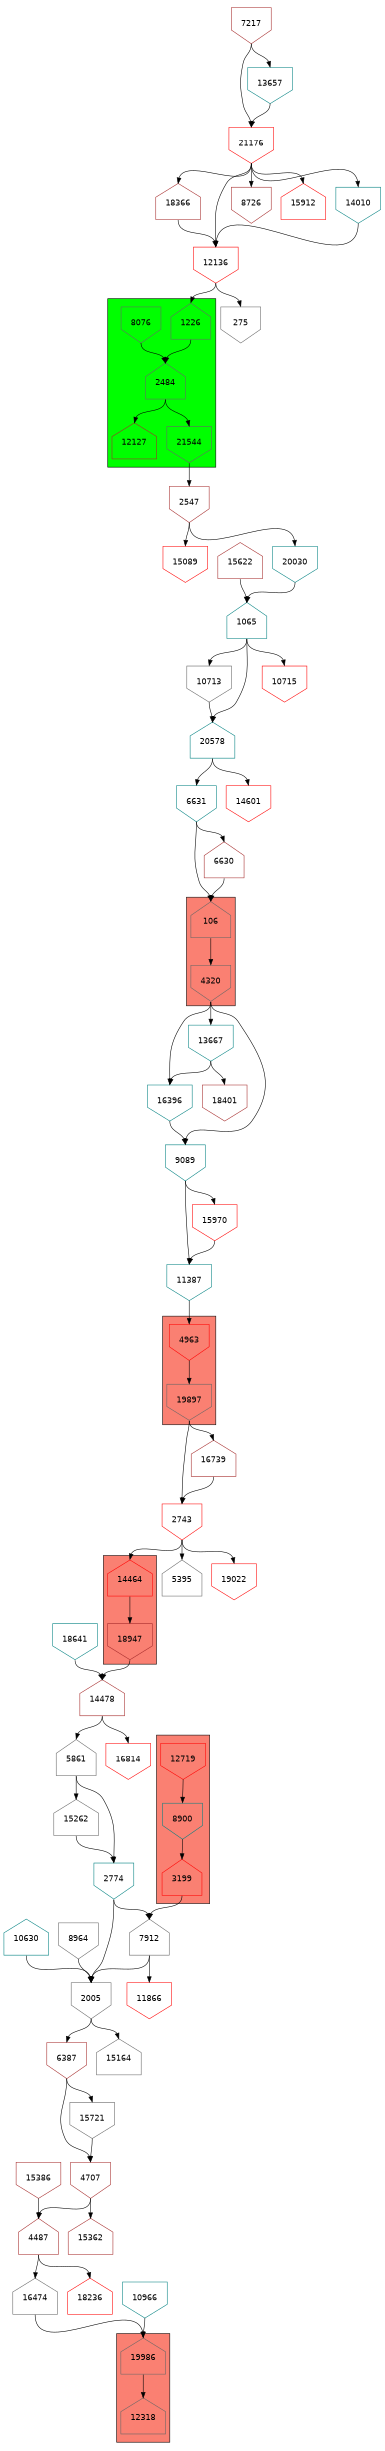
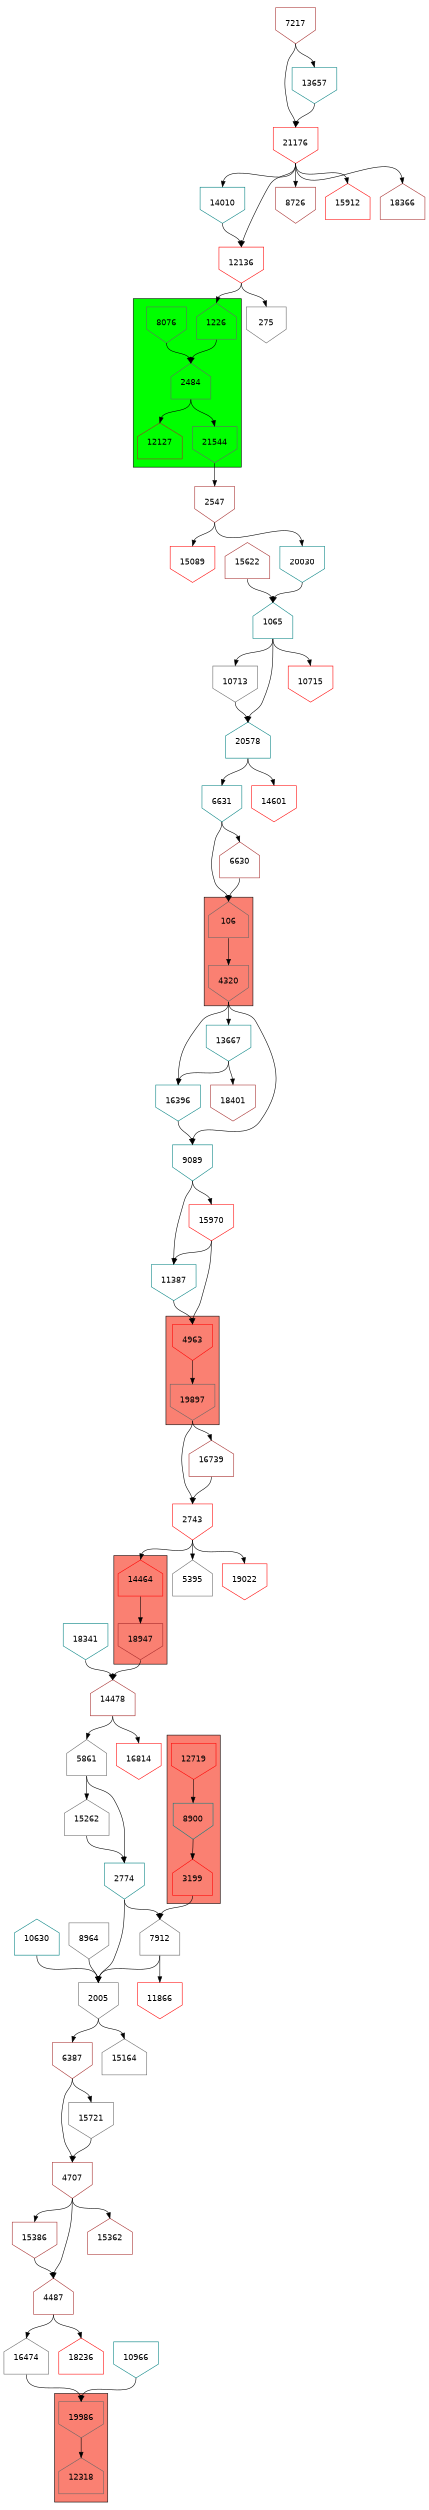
(194, 233) -> none
none -> (206, 1280)
(75, 1640) -> (86, 1640)
none -> (56, 2210)
(143, 2358) -> (81, 2418)
